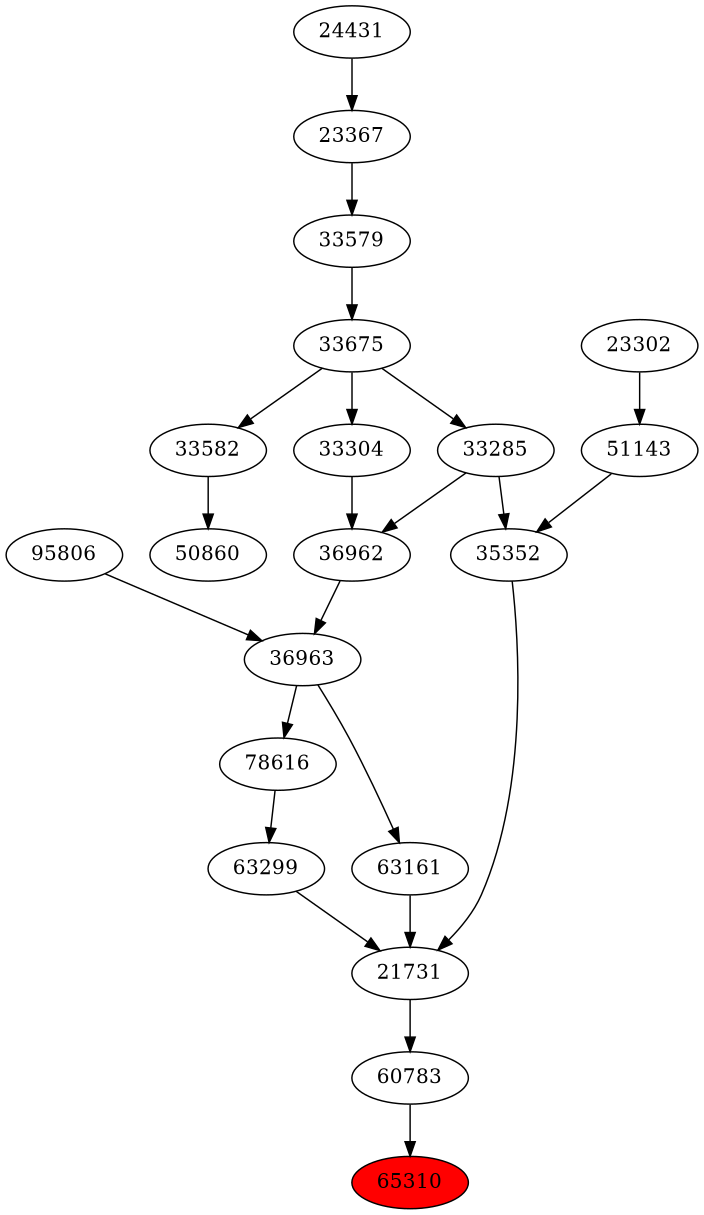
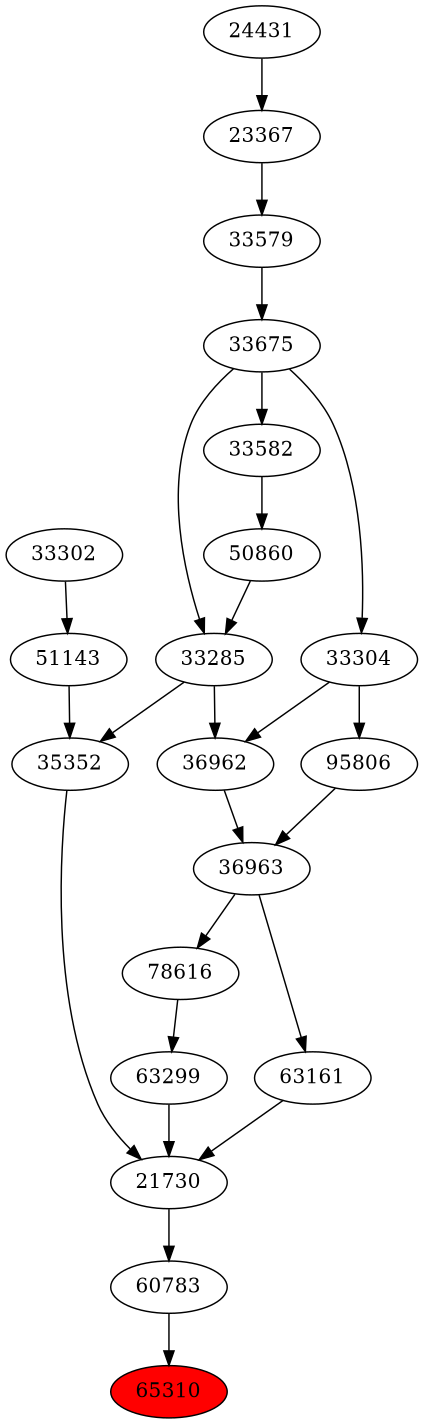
(640, 346) -> (64, 555)
none -> (241, 601)
none -> (359, 705)
(410, 973) -> (169, 1183)
